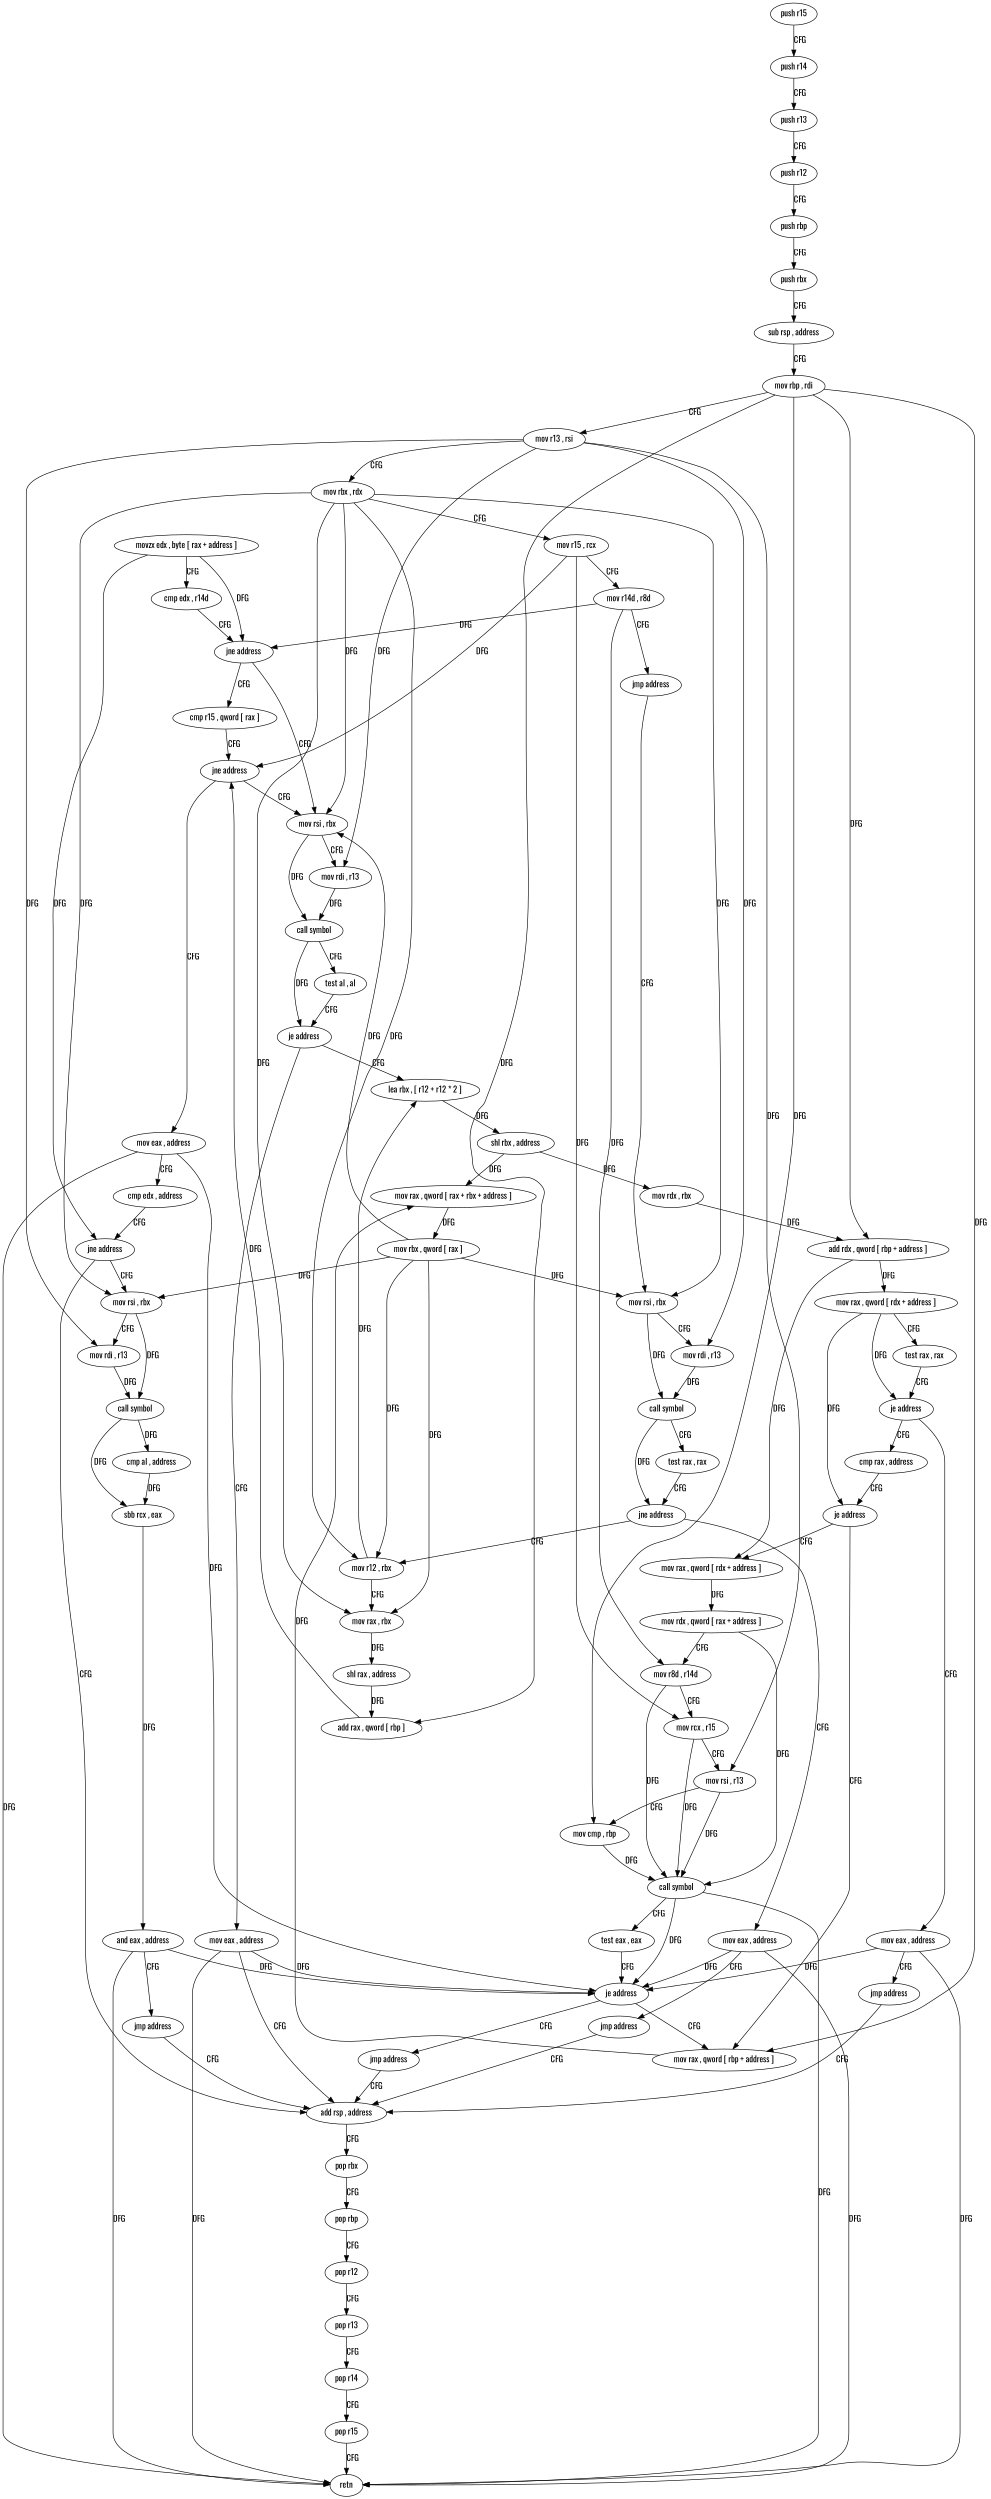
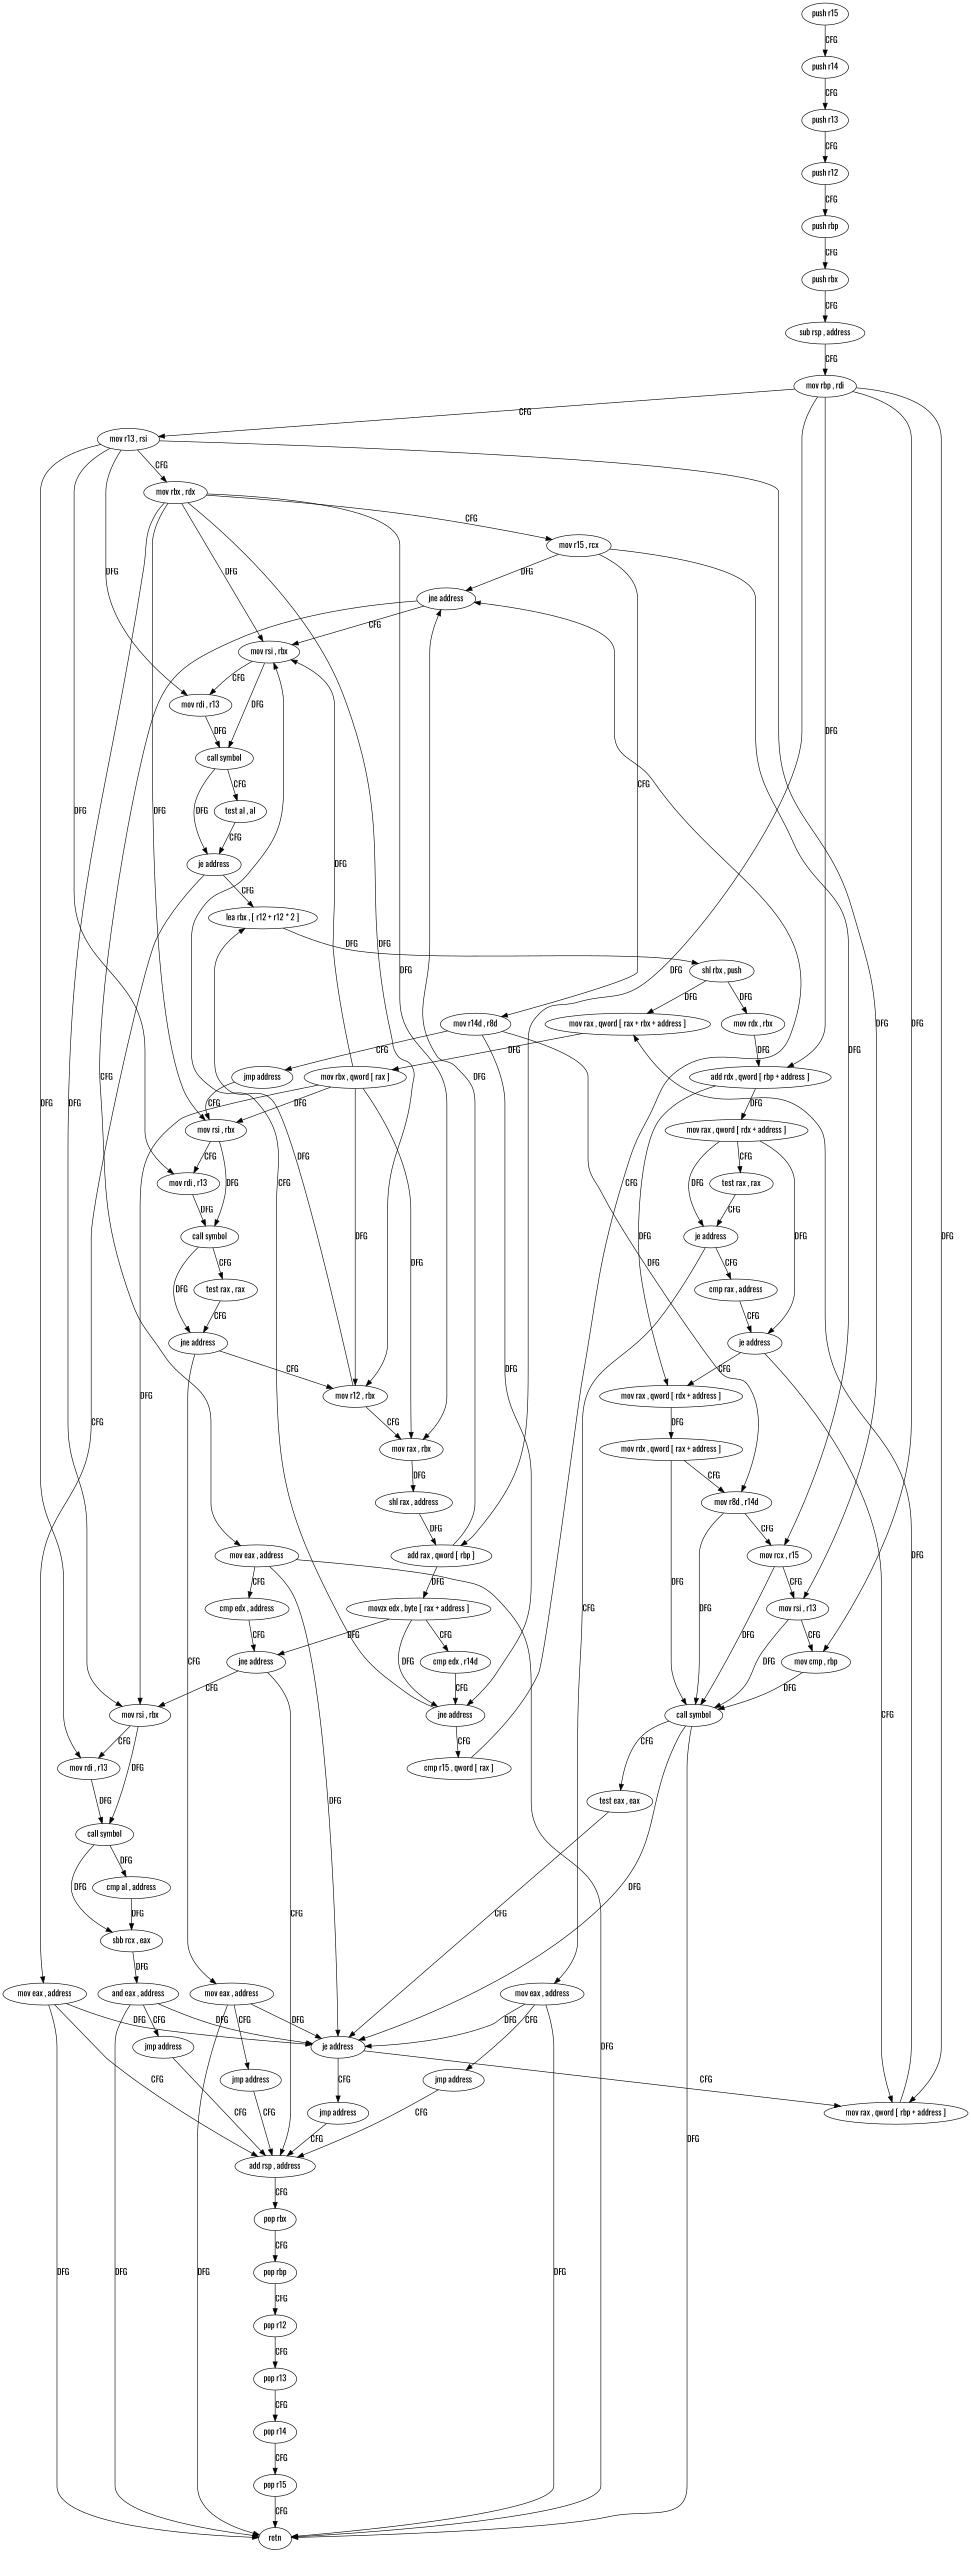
(516, 1143) -> (722, 971)
none -> (431, 1580)
